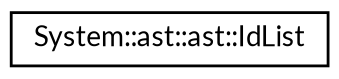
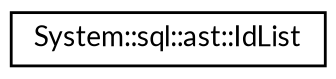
(170, 39) -> (168, 39)
